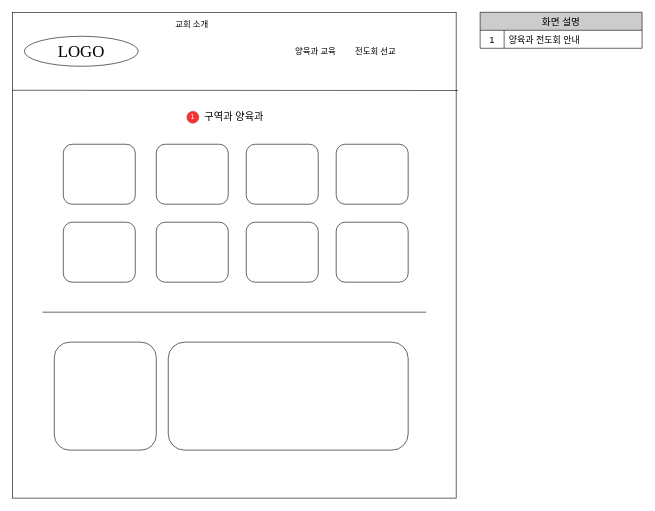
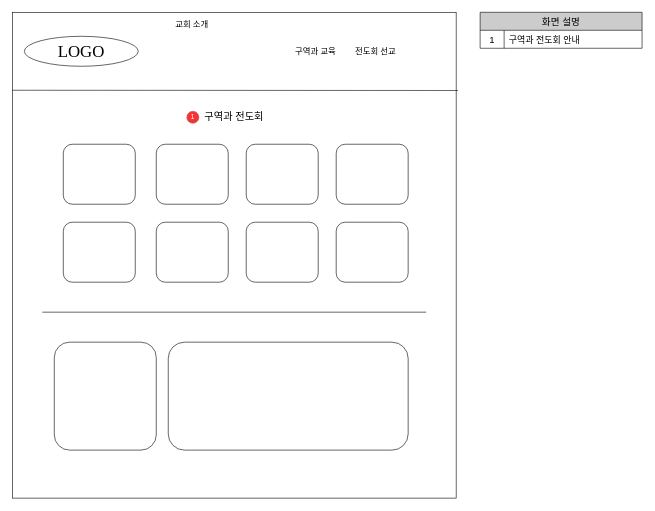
(548, 39) -> (548, 39)
(318, 52) -> (318, 52)
(234, 117) -> (234, 117)
